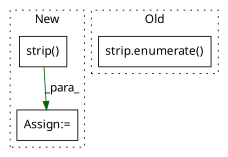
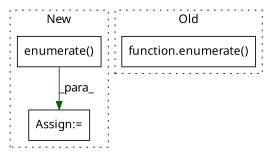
(43, 52) -> (59, 52)
(155, 52) -> (189, 52)
